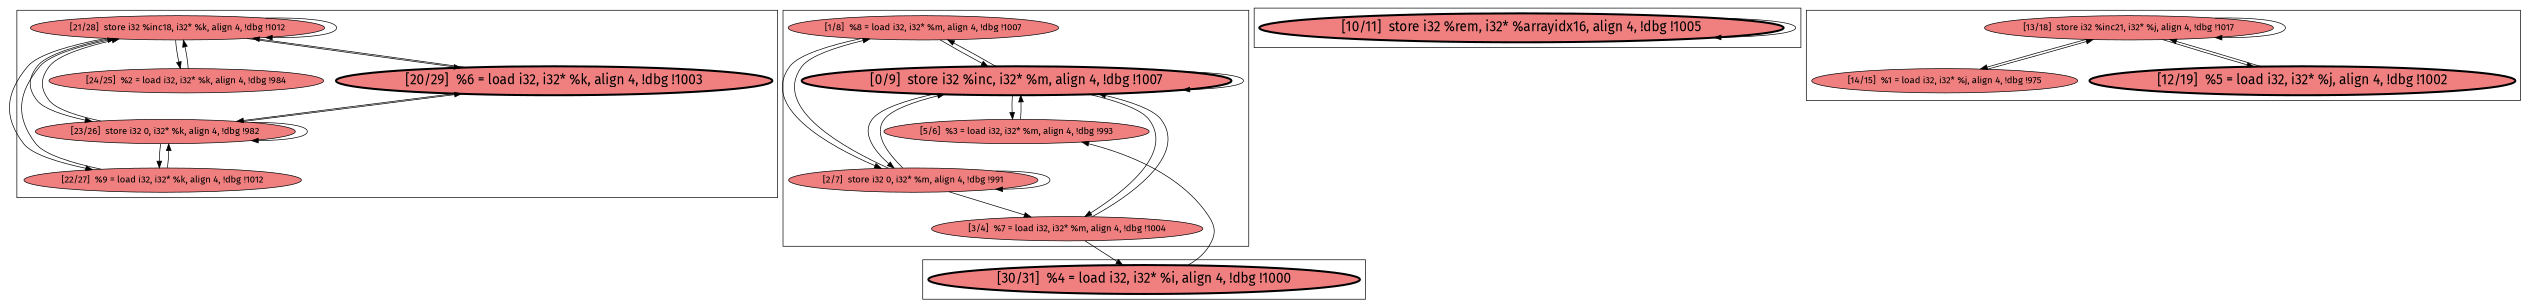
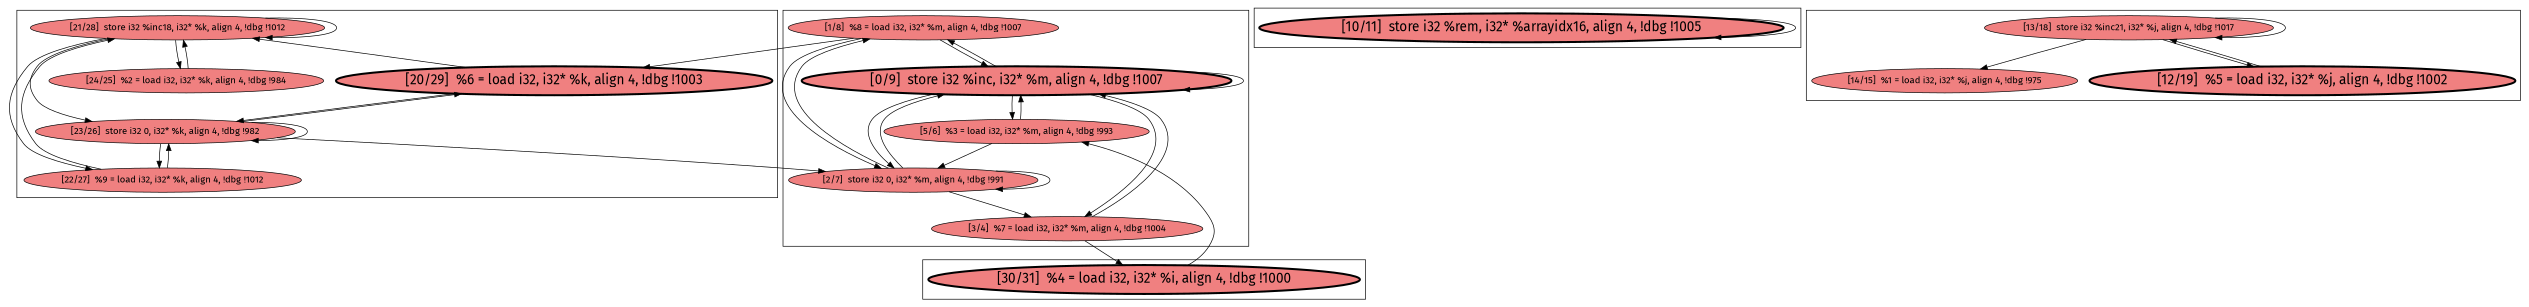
(350, 53) -> (752, 52)
(2037, 56) -> none
(43, 77) -> (548, 153)
none -> (968, 154)
